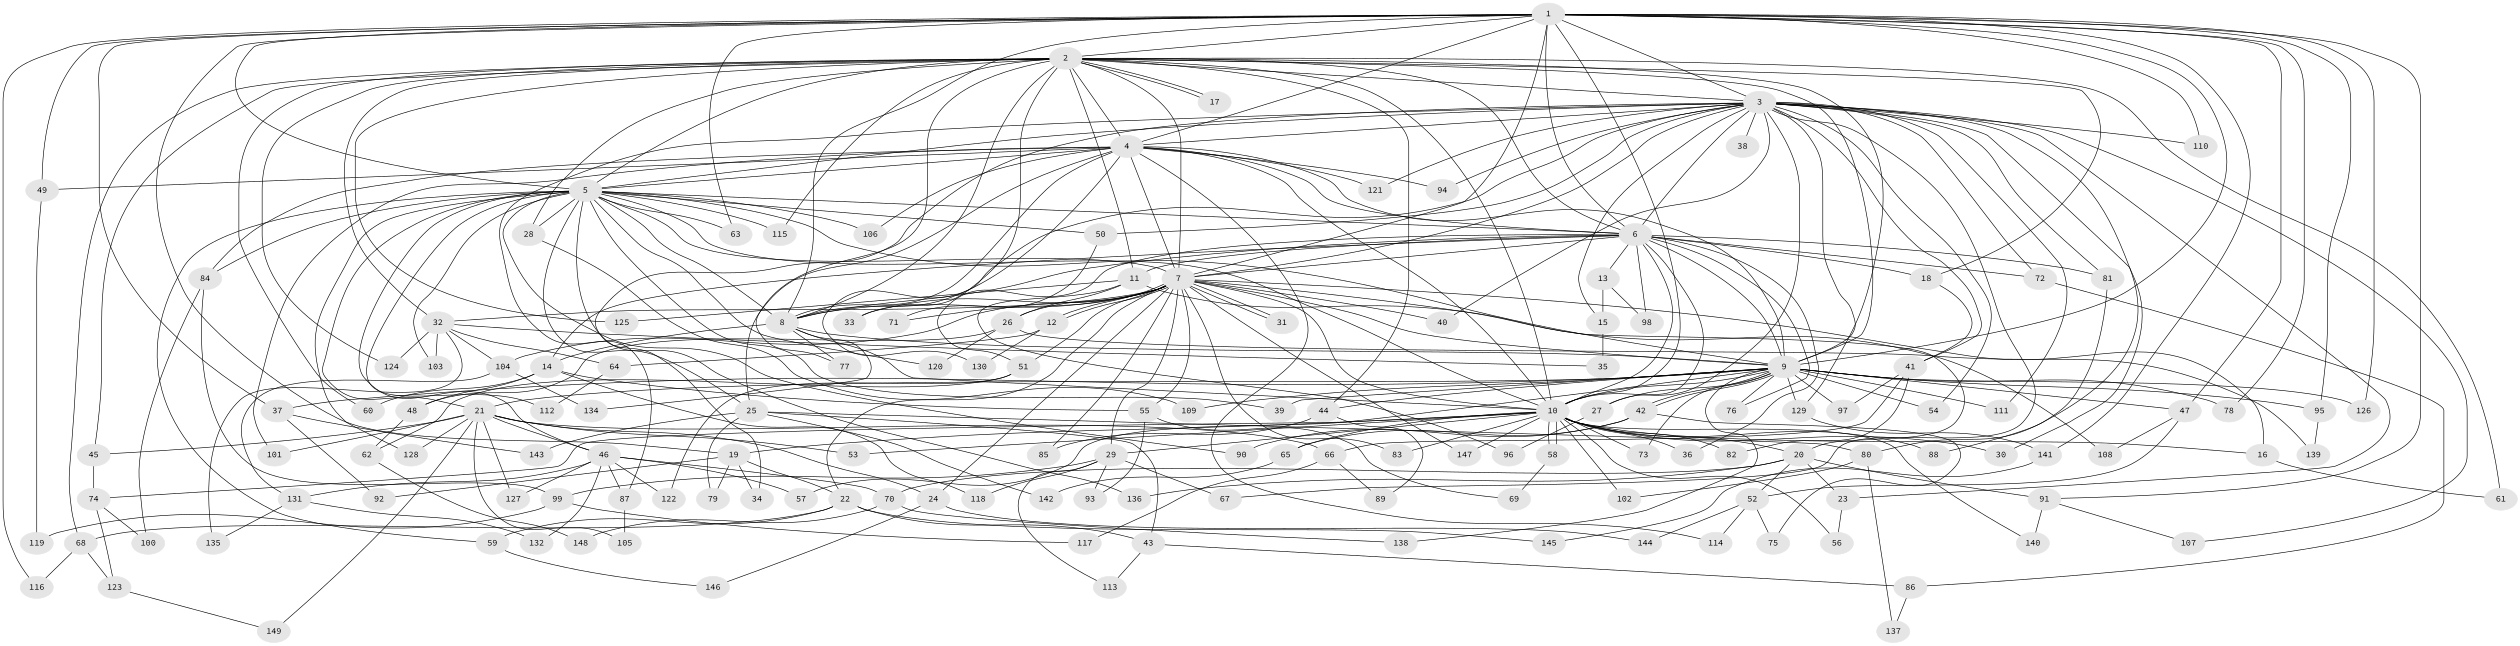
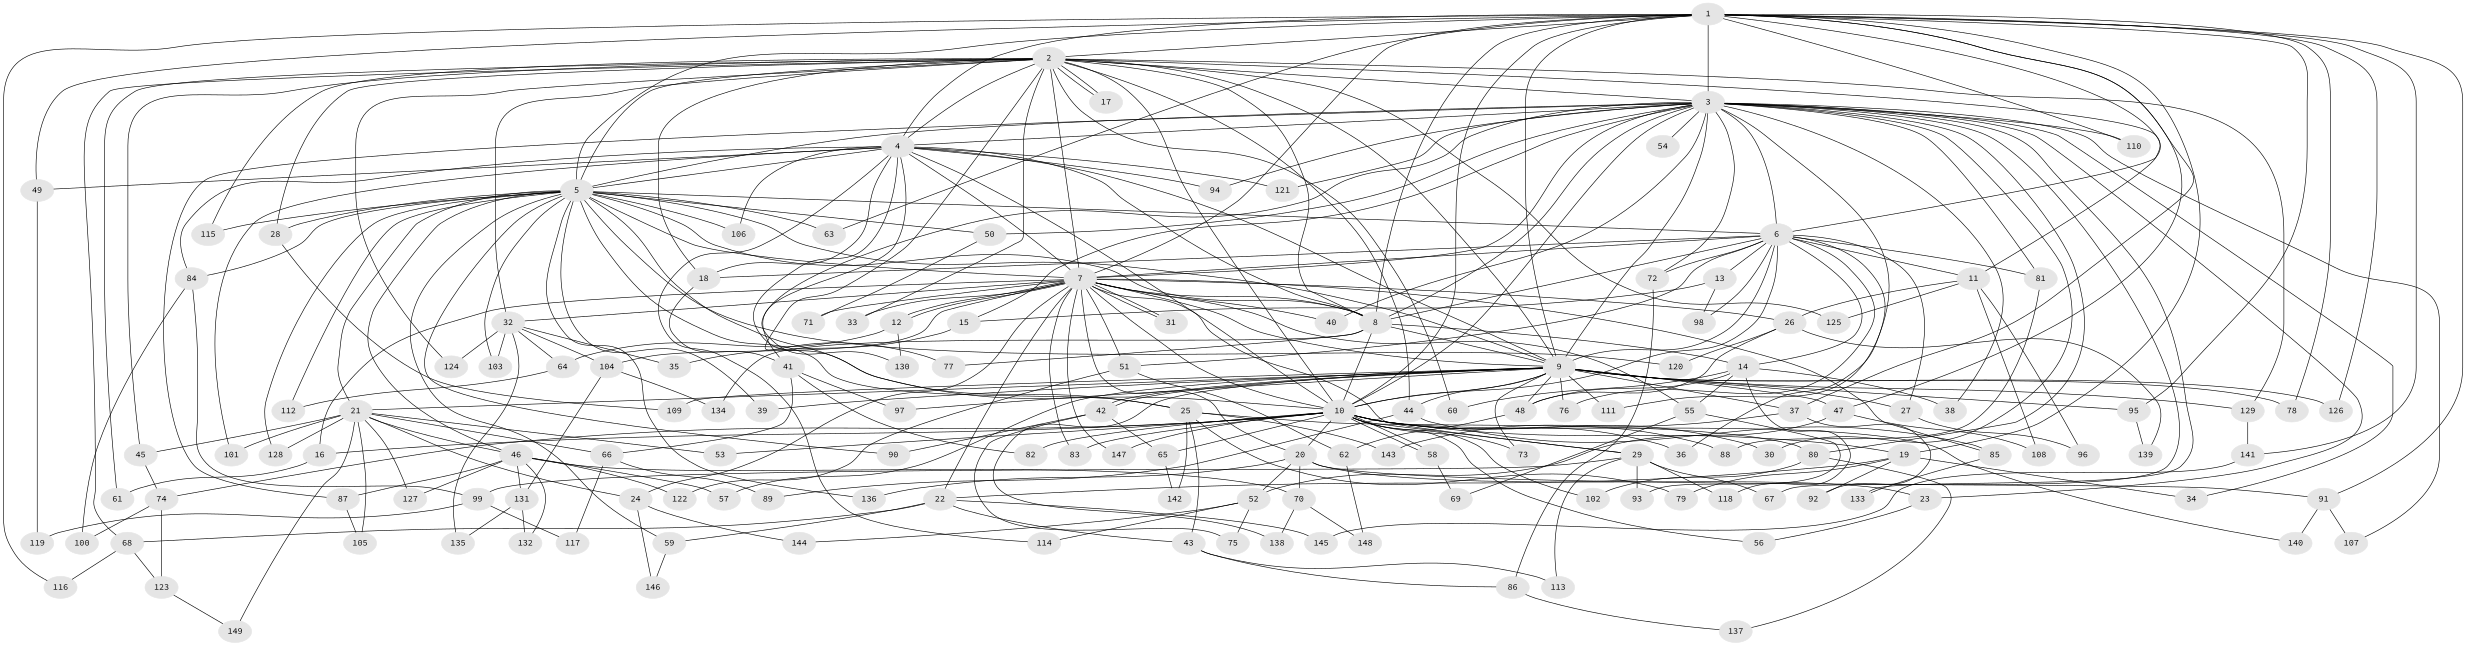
(1397, 74) -> none
(1363, 210) -> (849, 247)
none -> (1809, 375)
(1859, 389) -> (1540, 389)
none -> (1858, 499)
